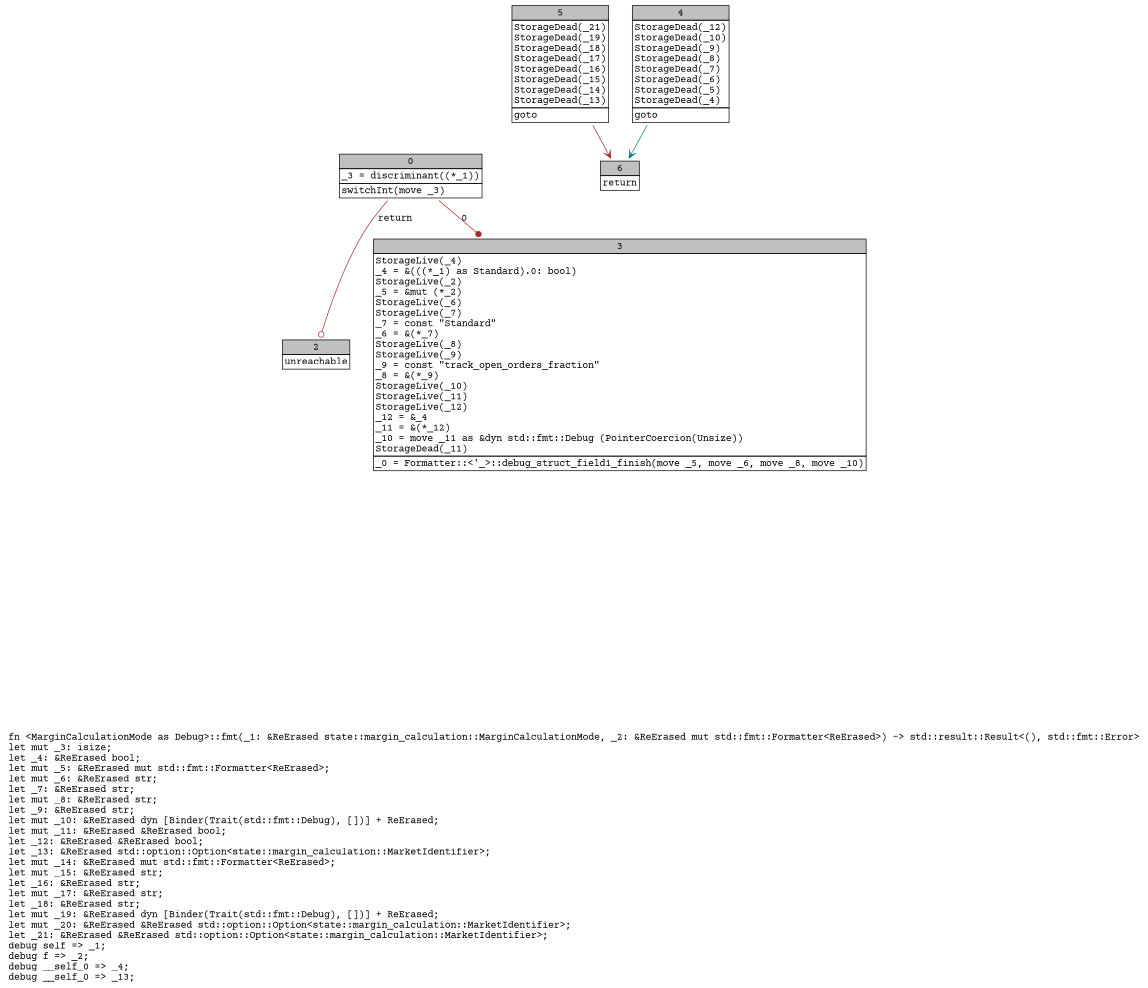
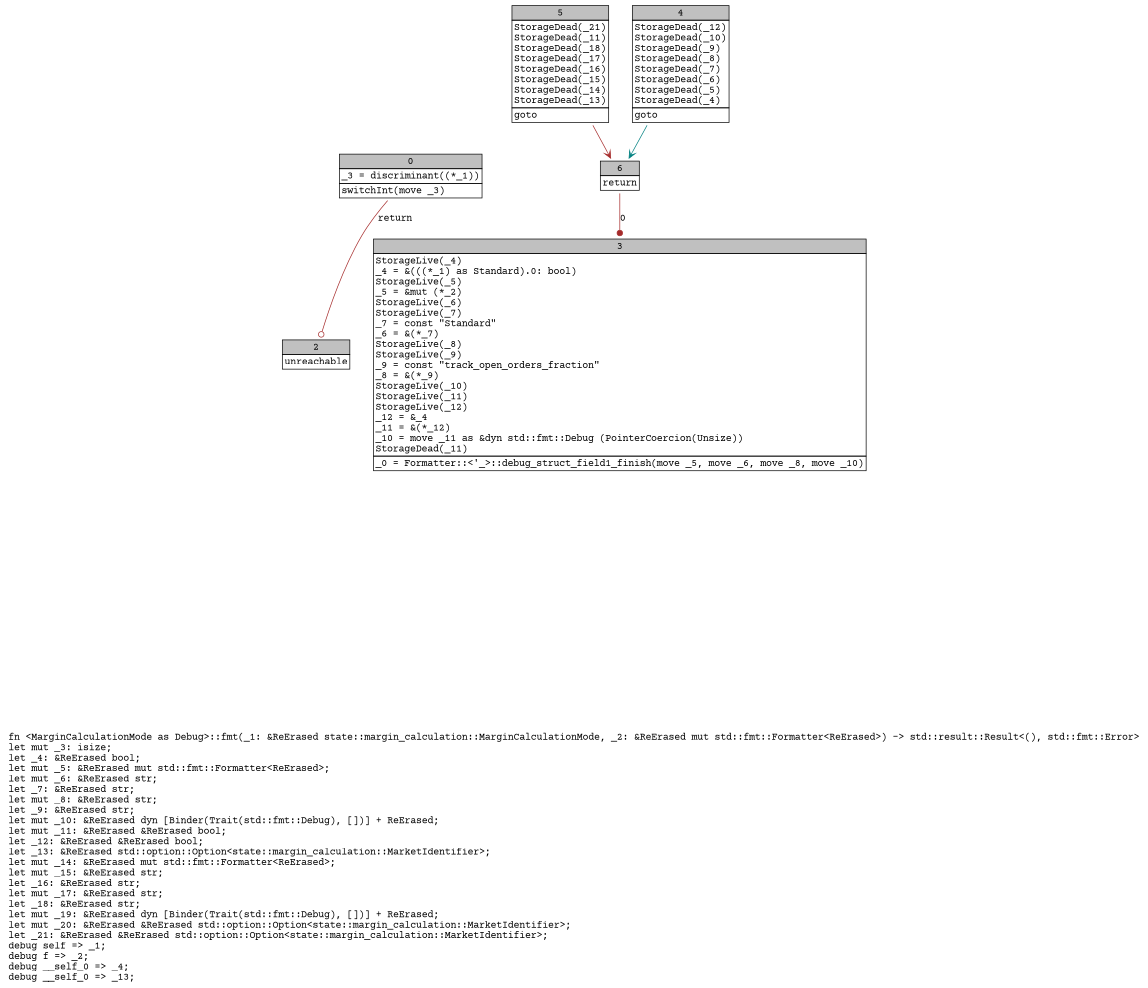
(560, 38) -> (560, 38)
(458, 216) -> (620, 212)
(419, 281) -> (419, 281)
